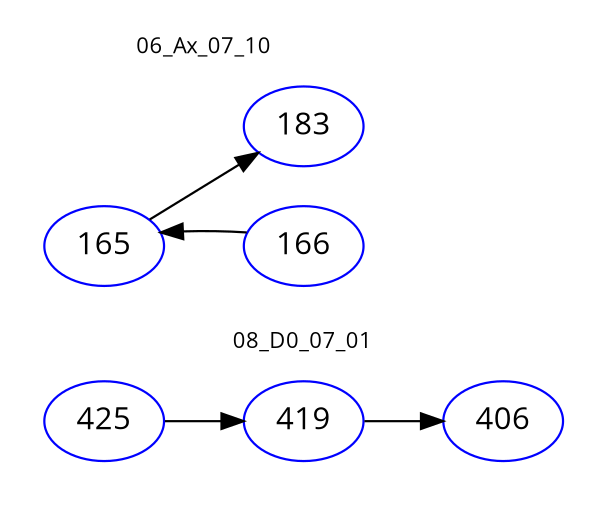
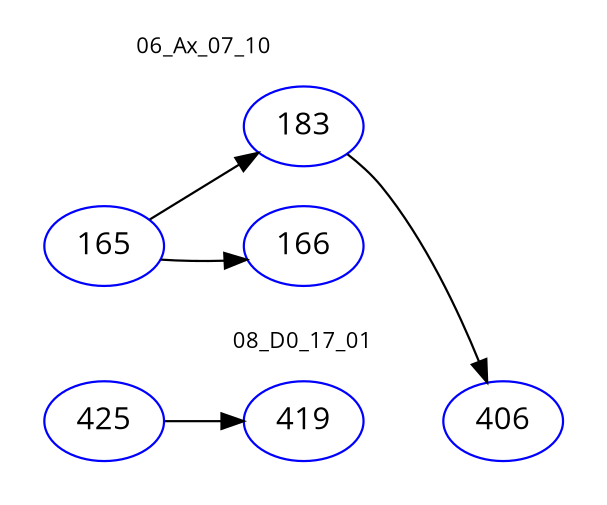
(215, 231) -> (193, 261)
(304, 342) -> (304, 342)
(393, 421) -> (425, 250)
